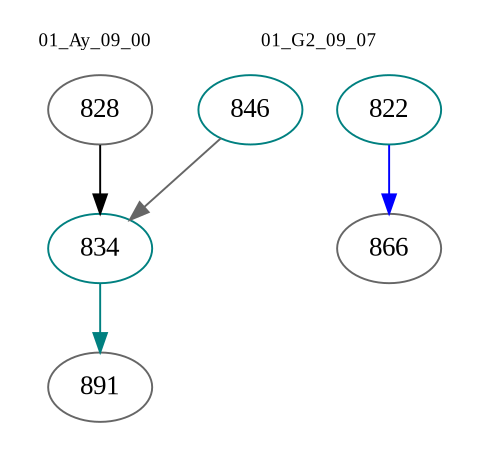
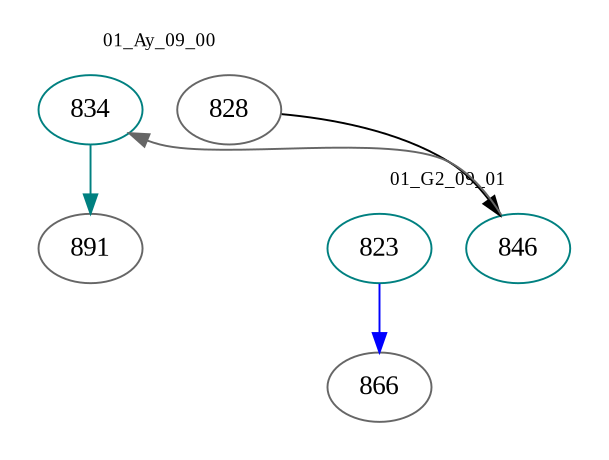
(320, 41) -> (449, 180)
(389, 110) -> (379, 249)
(100, 170) -> (394, 137)
